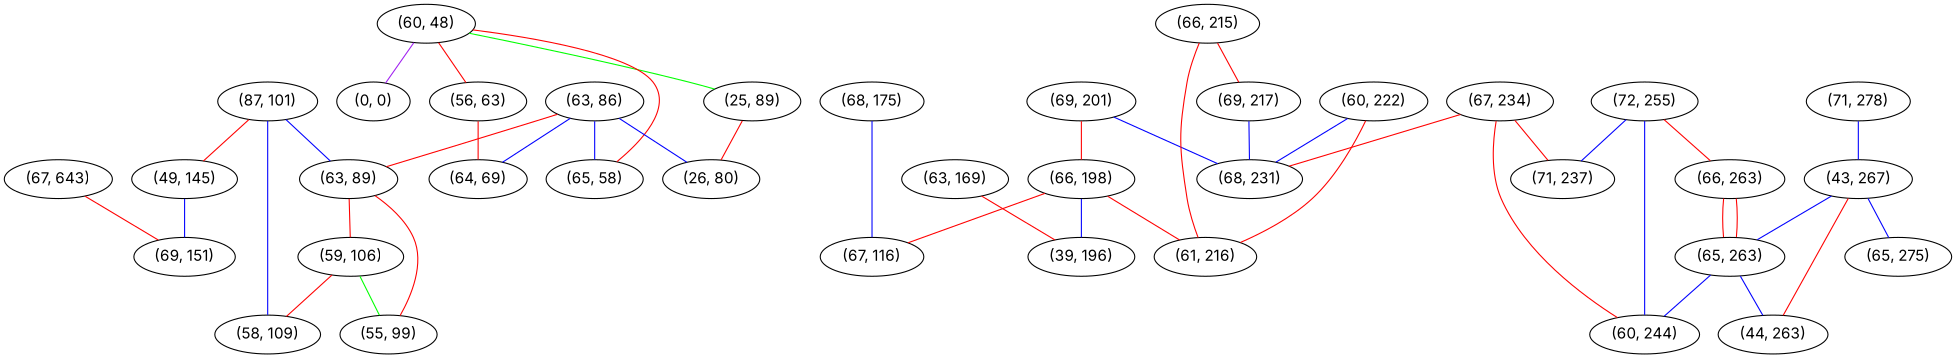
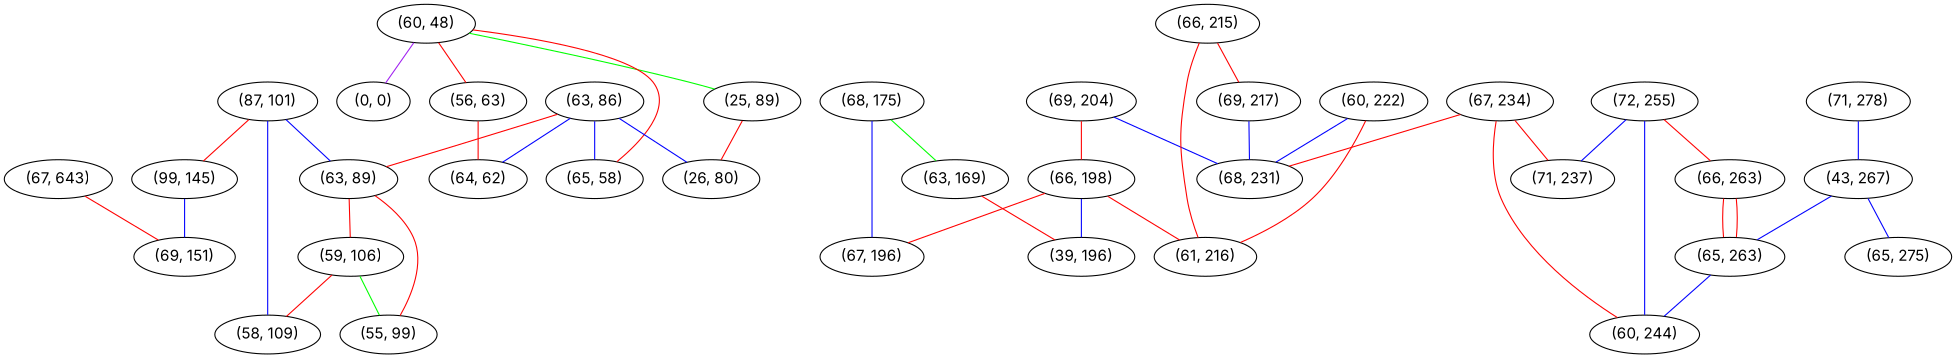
(1081, 101) -> (1081, 101)
none -> (913, 140)
(185, 179) -> (185, 179)
(478, 179) -> (478, 179)
(872, 257) -> (872, 257)
(1773, 335) -> none
